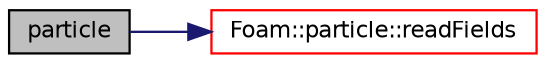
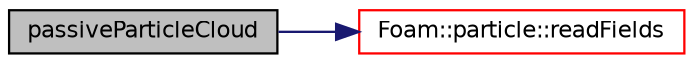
(69, 32) -> (143, 32)
